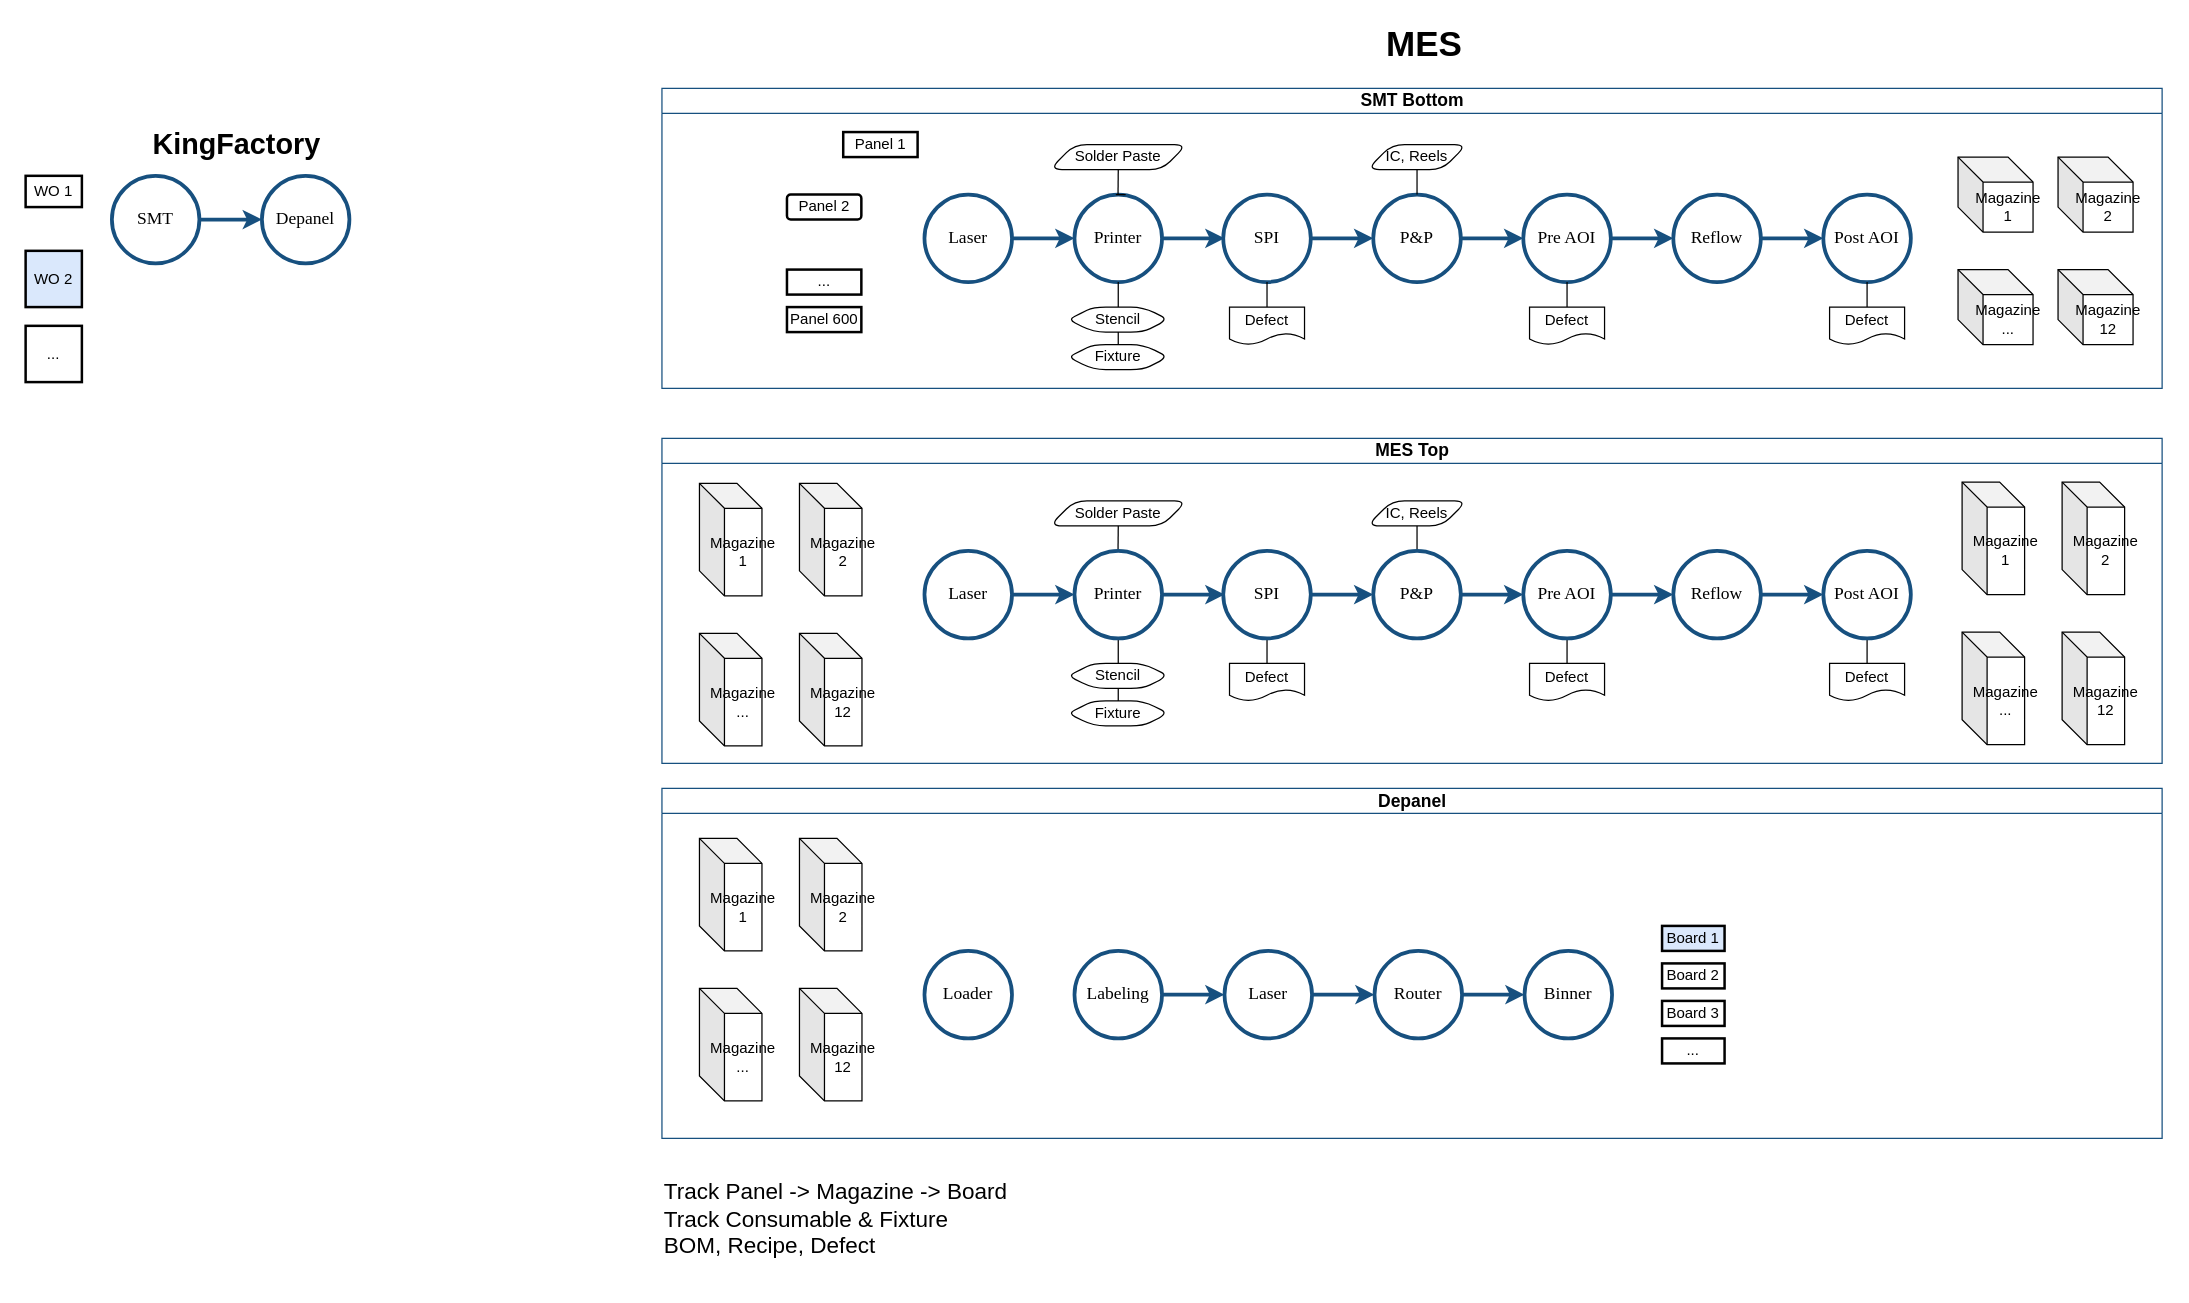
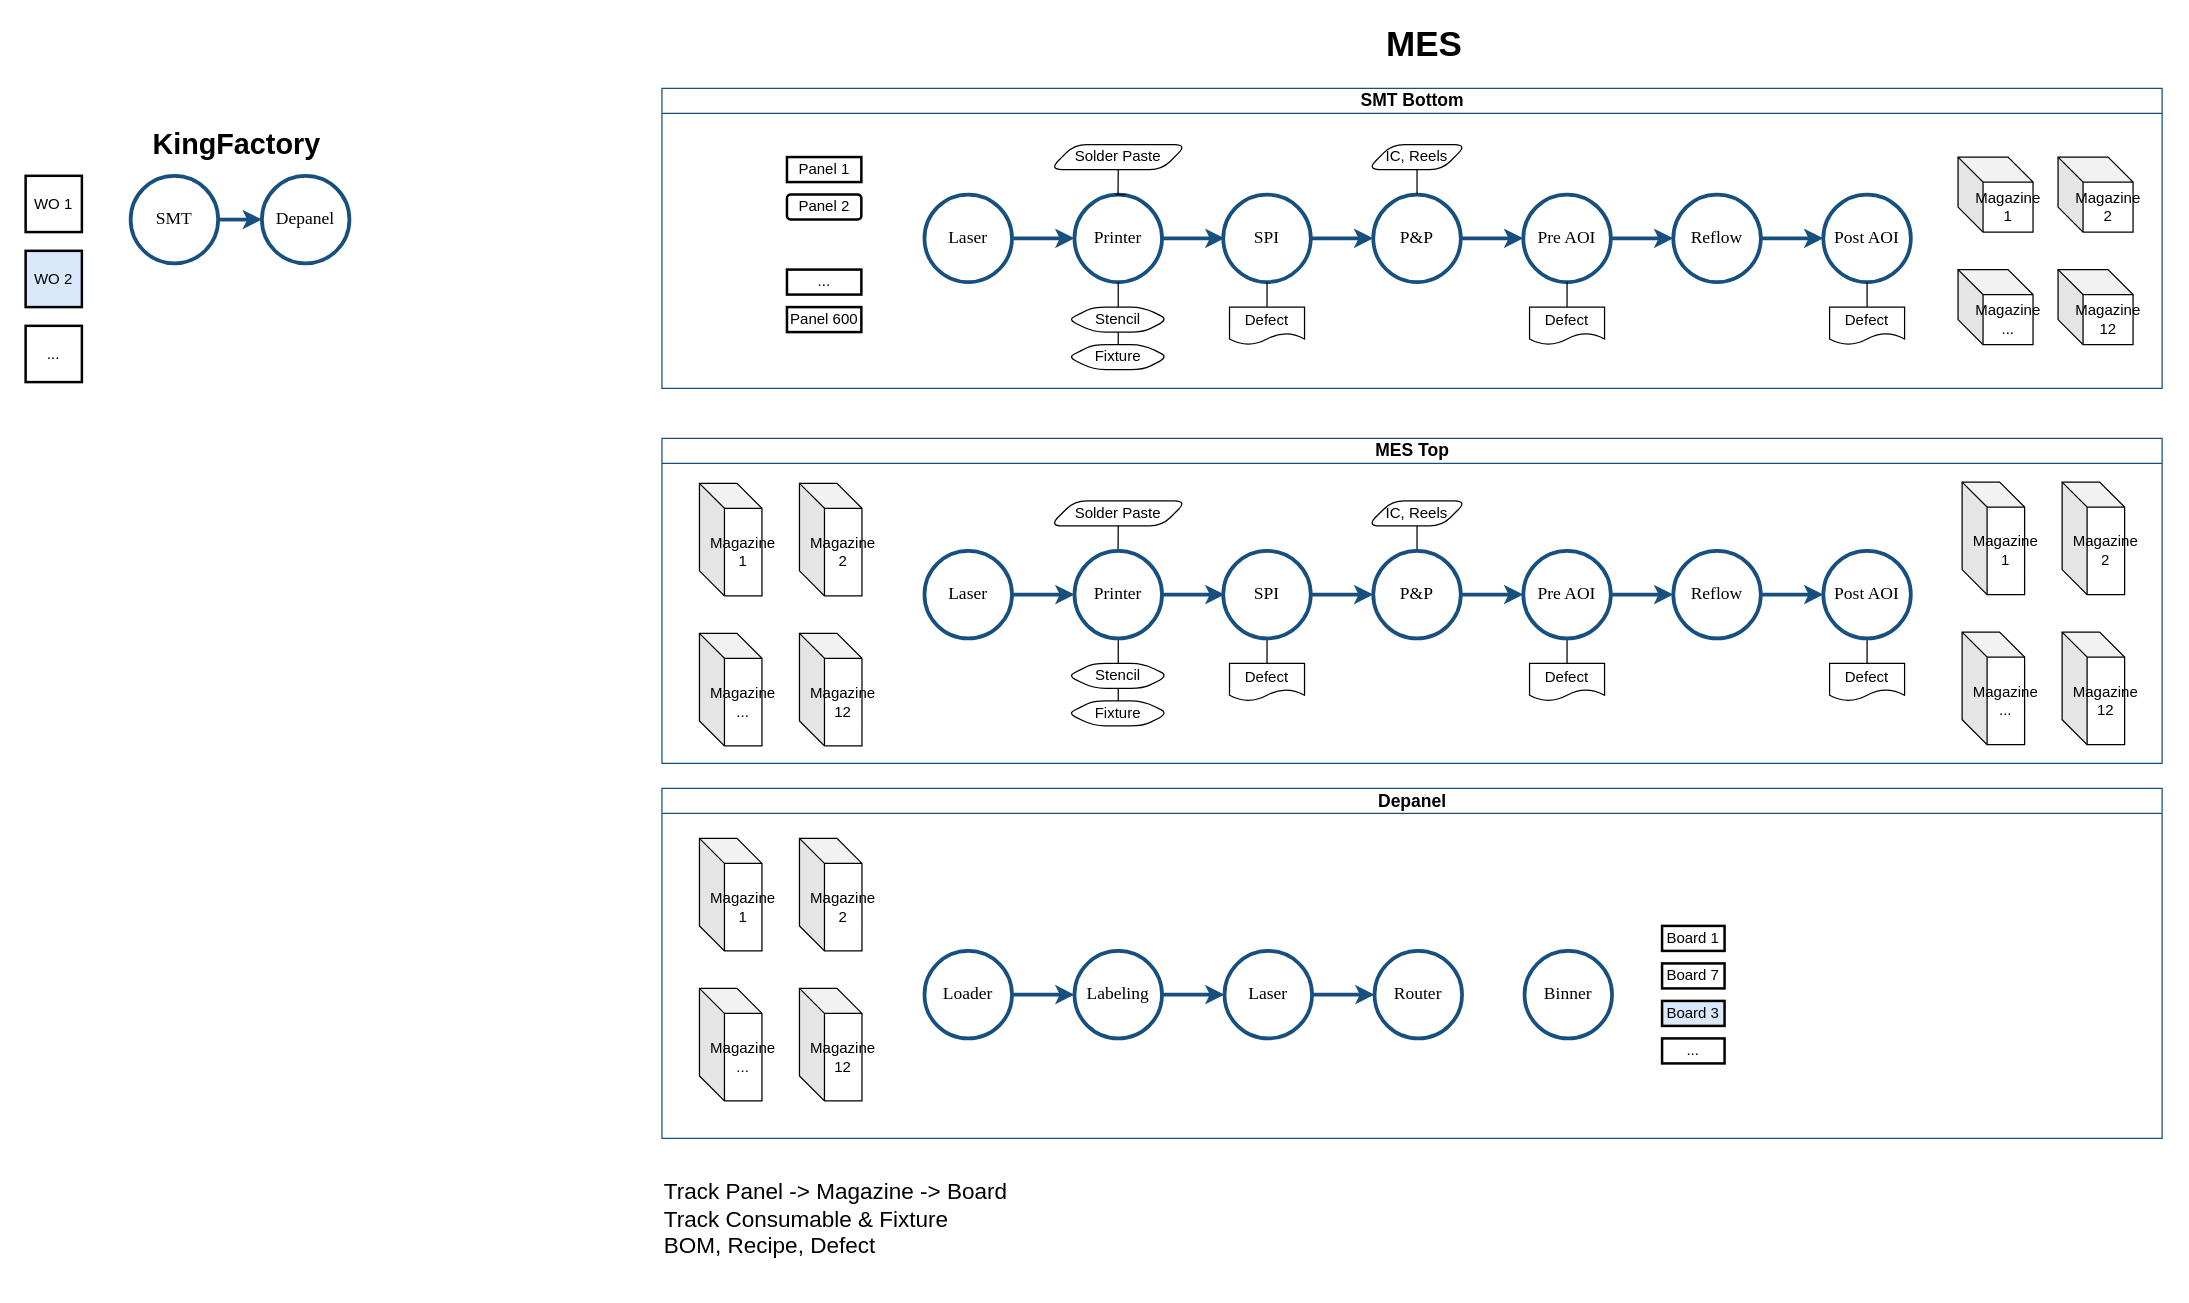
(880, 144) -> (824, 169)
(54, 191) -> (54, 204)
(156, 219) -> (174, 219)
(1693, 938) -> (1693, 938)
(1693, 976) -> (1693, 976)
none -> (1036, 994)
(1486, 994) -> none
(1693, 1013) -> (1693, 1013)
